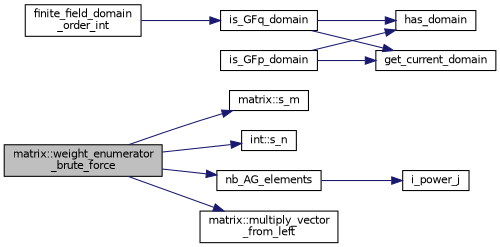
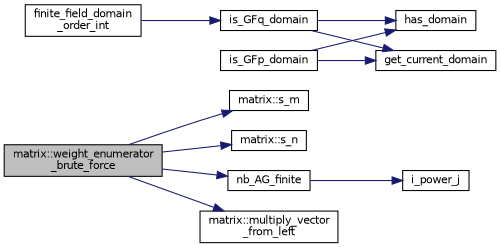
(269, 141) -> (269, 141)
(269, 181) -> (269, 181)
